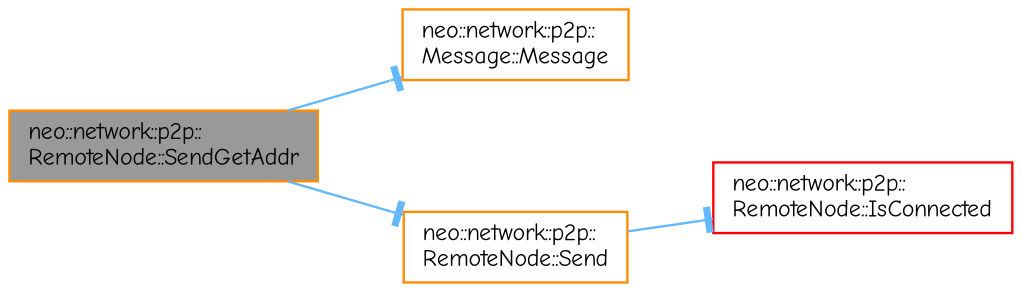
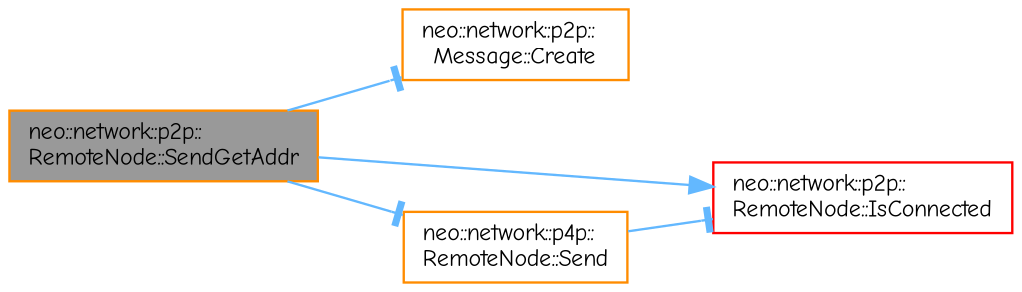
(516, 45) -> (516, 45)
none -> (504, 171)
(516, 247) -> (516, 247)
